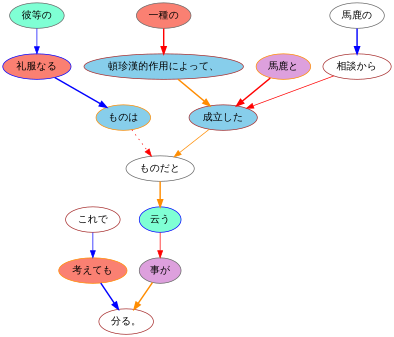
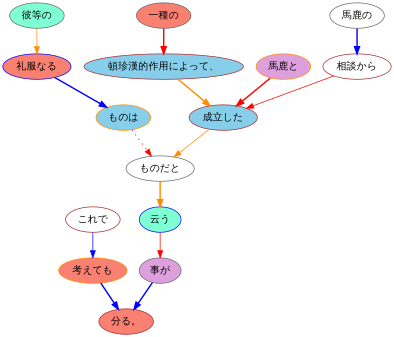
(37, 38) -> (37, 38)
(145, 293) -> (145, 293)
(126, 322) -> (126, 322)
